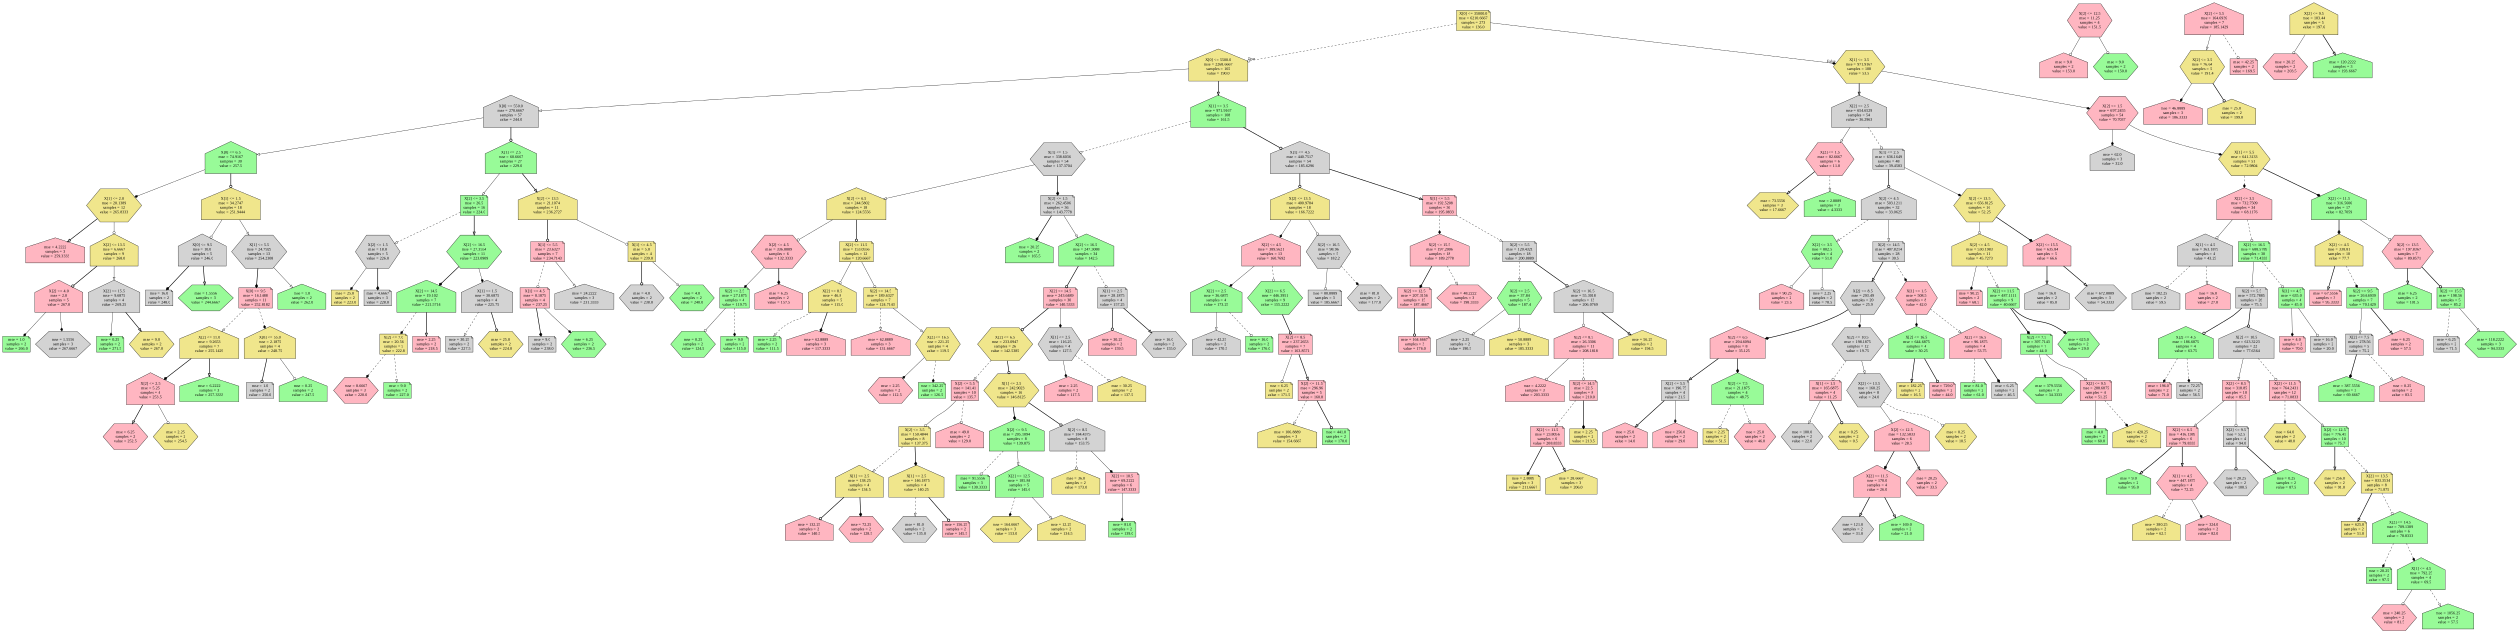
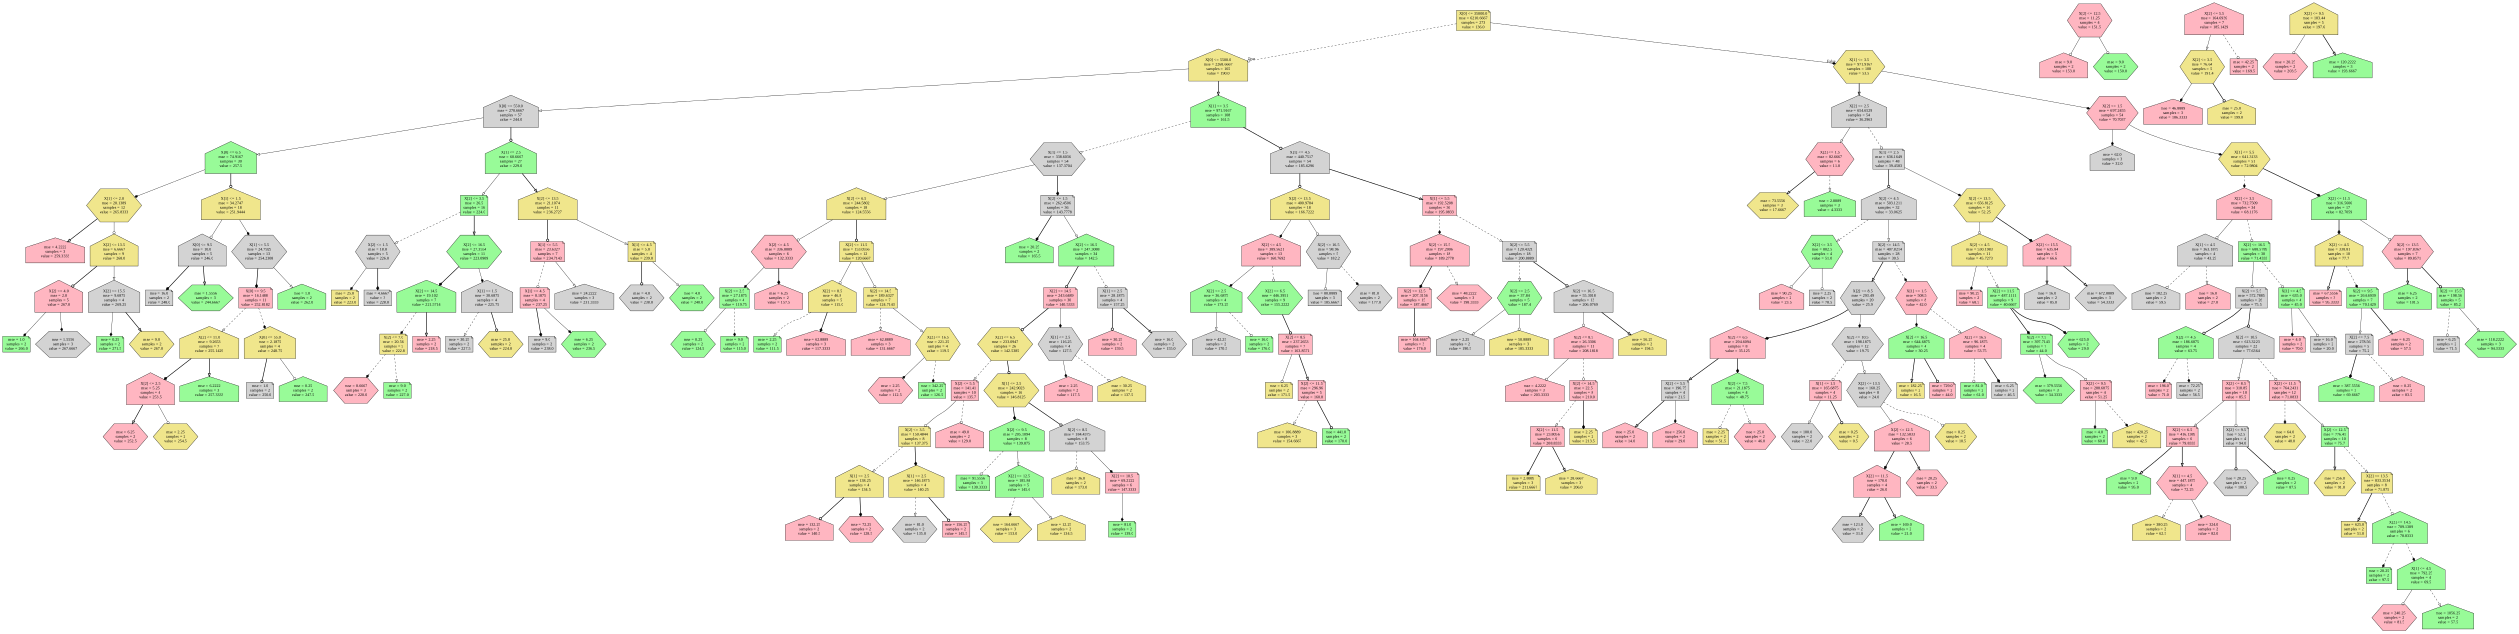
(243, 226) -> (243, 226)
(601, 232) -> (601, 232)
(378, 298) -> (378, 298)
